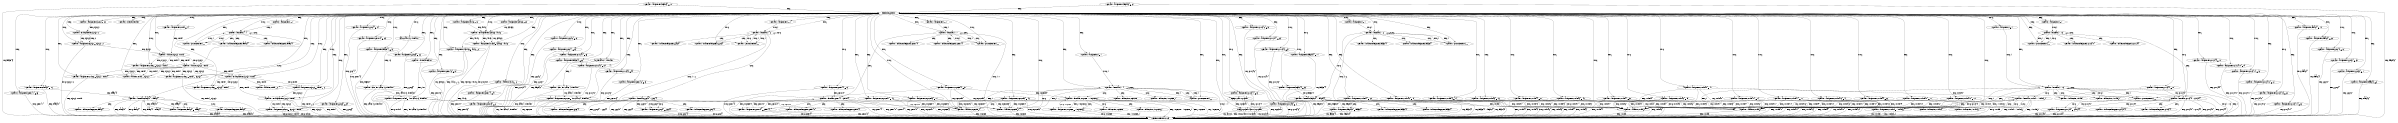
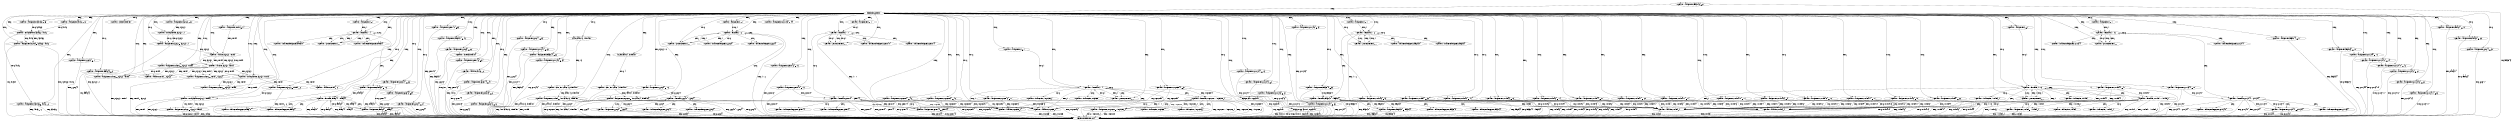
(777, 9) -> (1622, 14)
(2343, 27) -> (661, 49)
none -> (667, 93)
(1250, 110) -> (1305, 110)
(789, 117) -> none
(1589, 117) -> none
